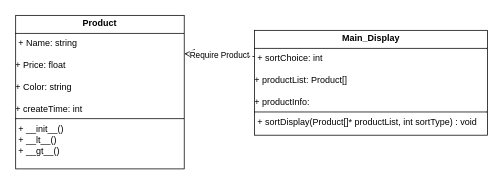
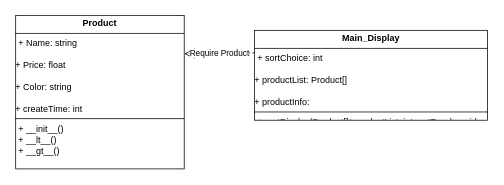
(371, 83) -> (371, 75)
